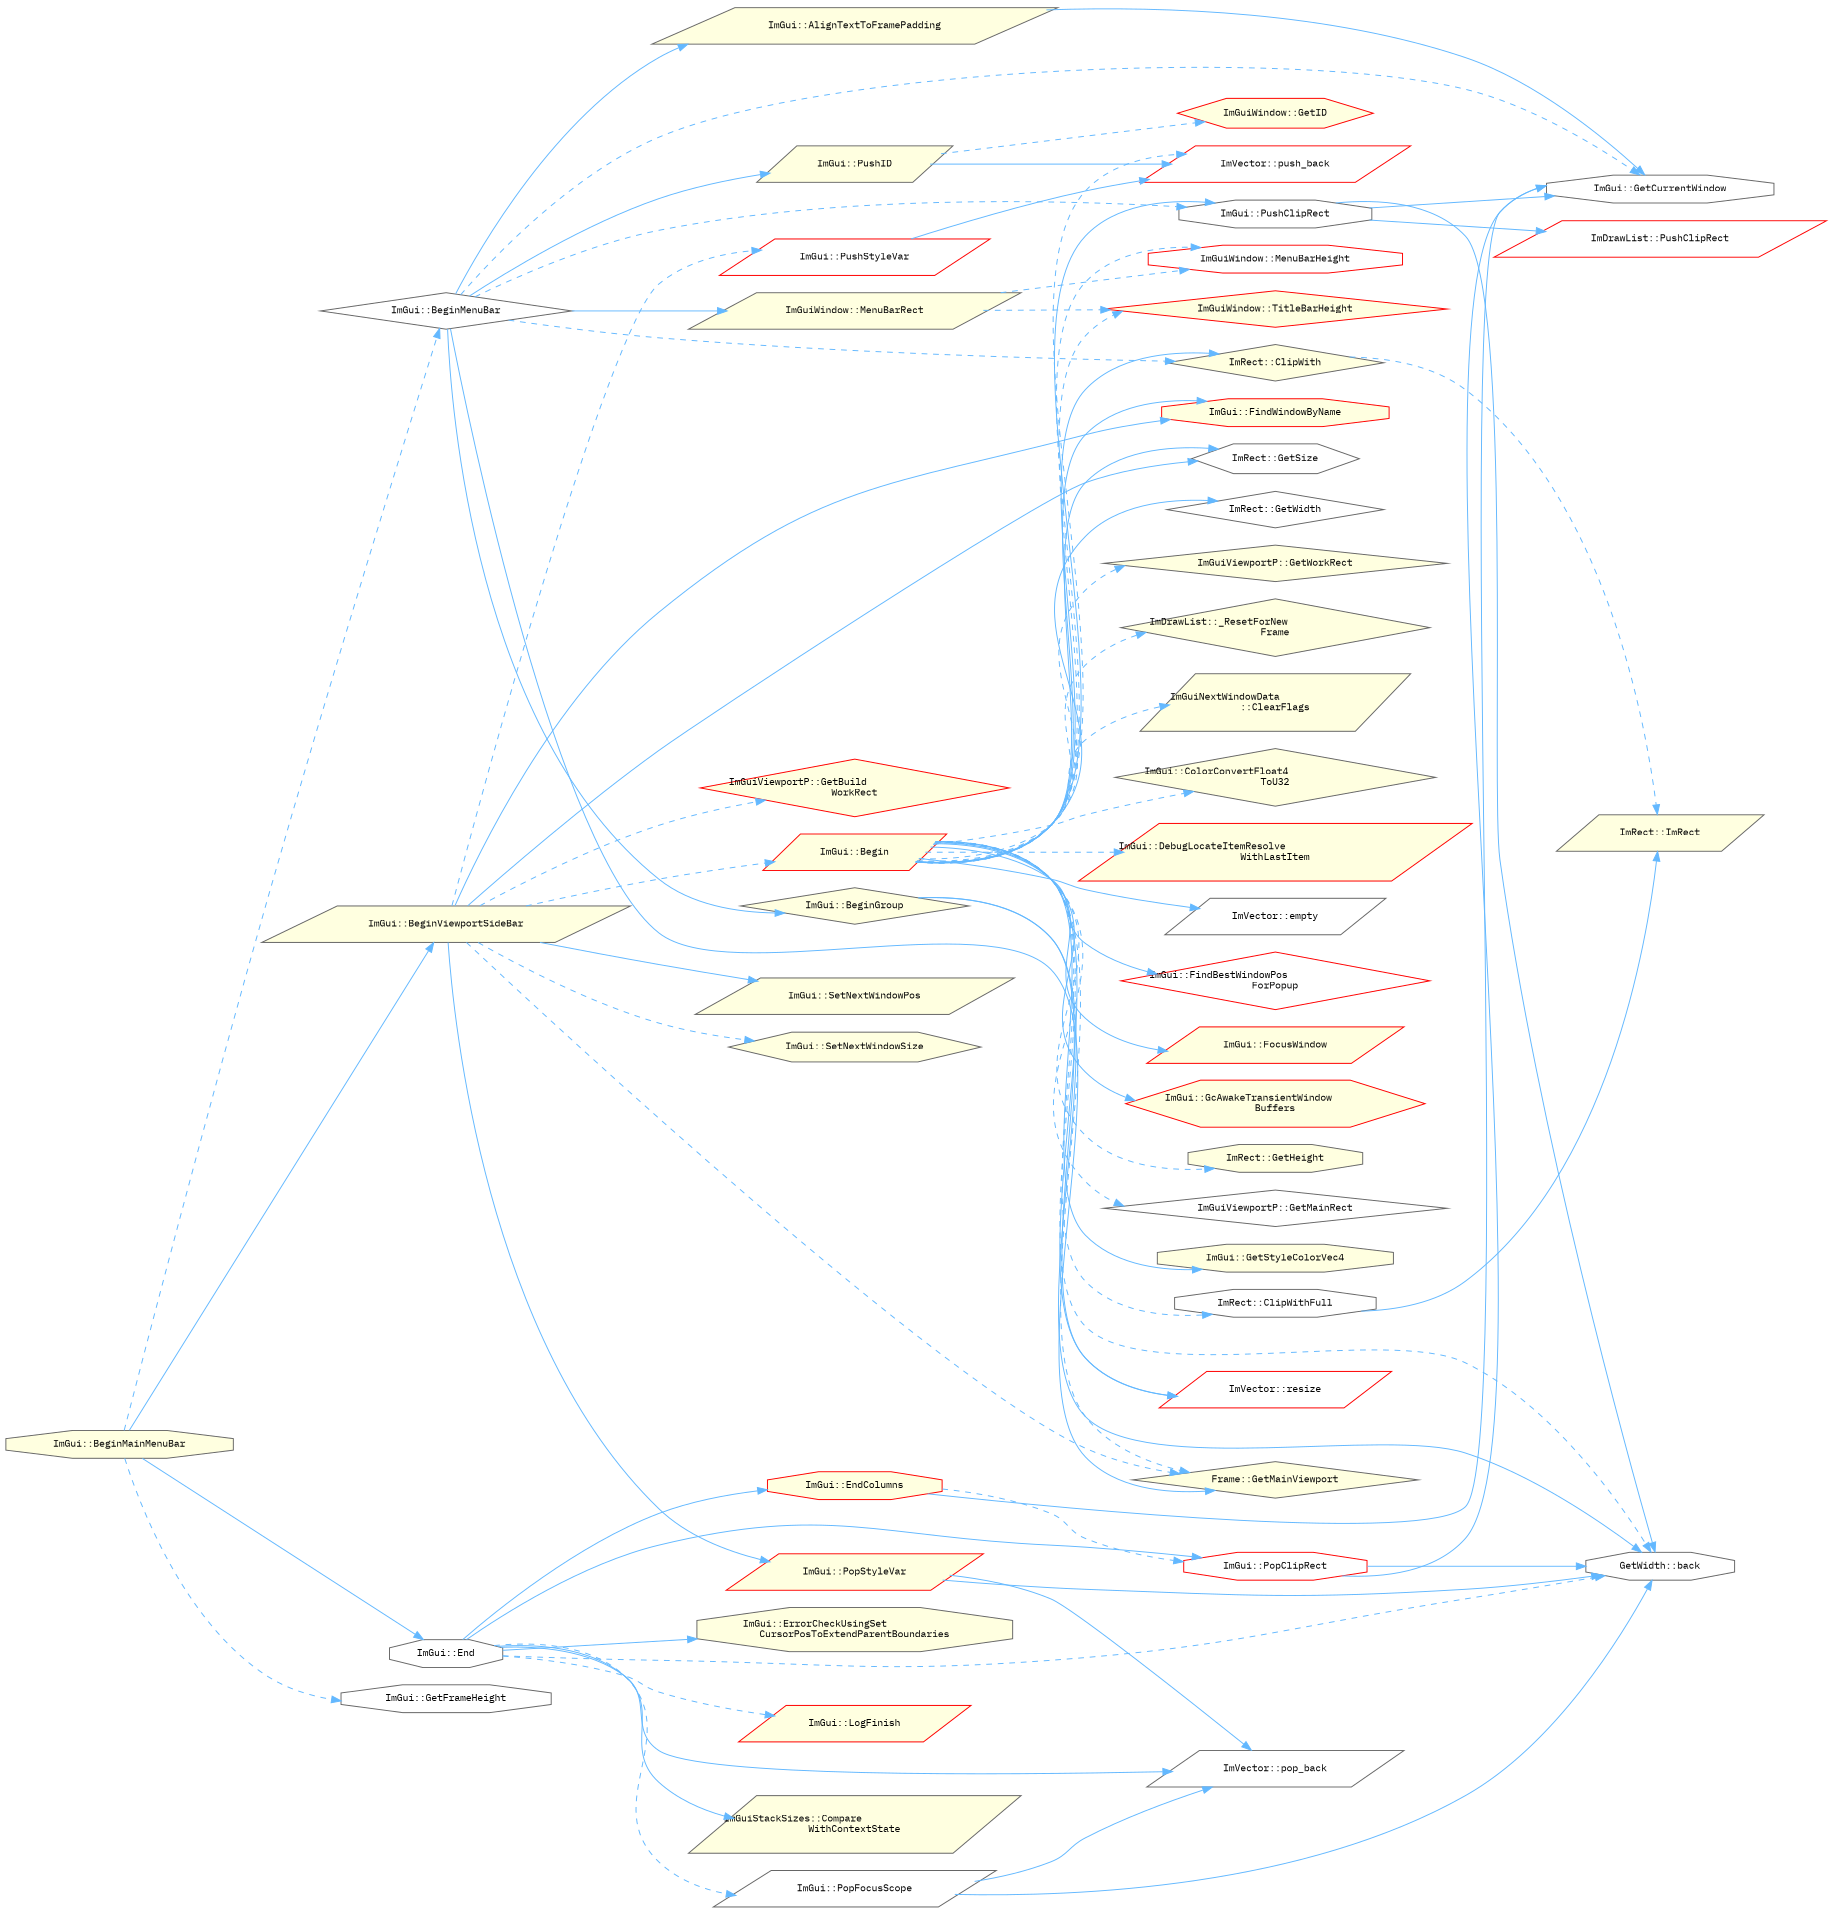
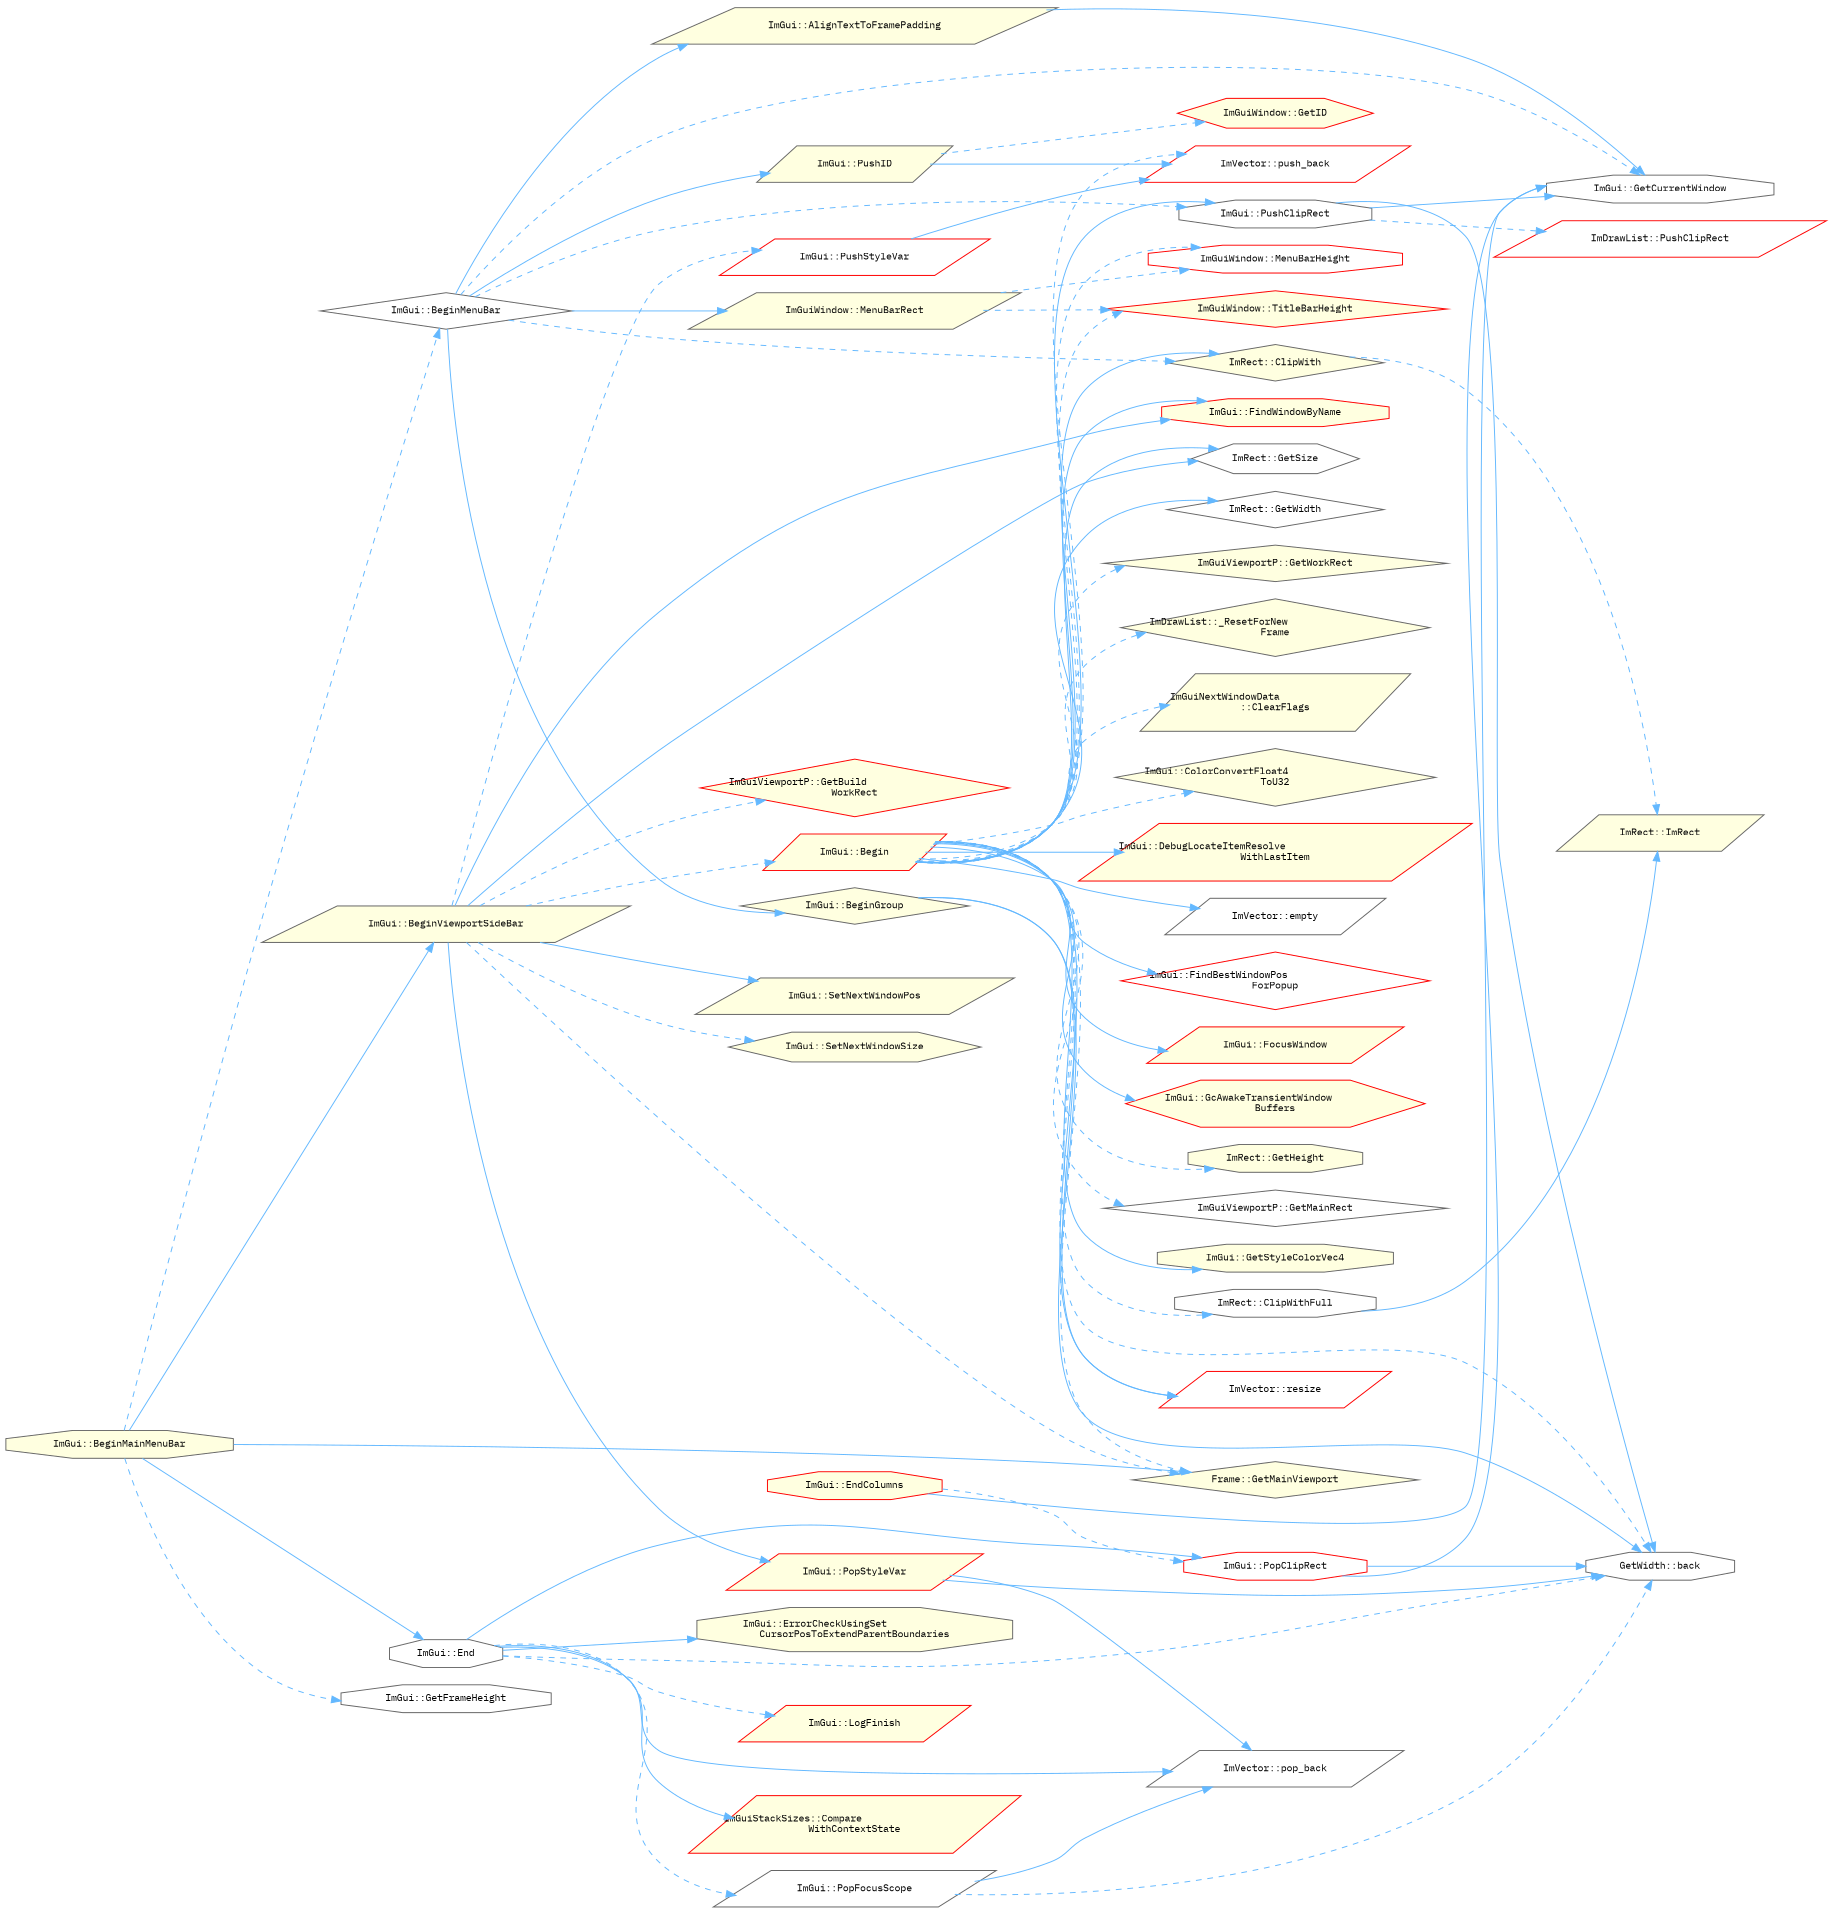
(1440, 225) -> (1440, 225)
(1024, 852) -> (1024, 852)
(847, 949) -> (708, 1451)
(599, 1542) -> none
(855, 1824) -> (855, 1824)
(1352, 1844) -> (1352, 1844)
